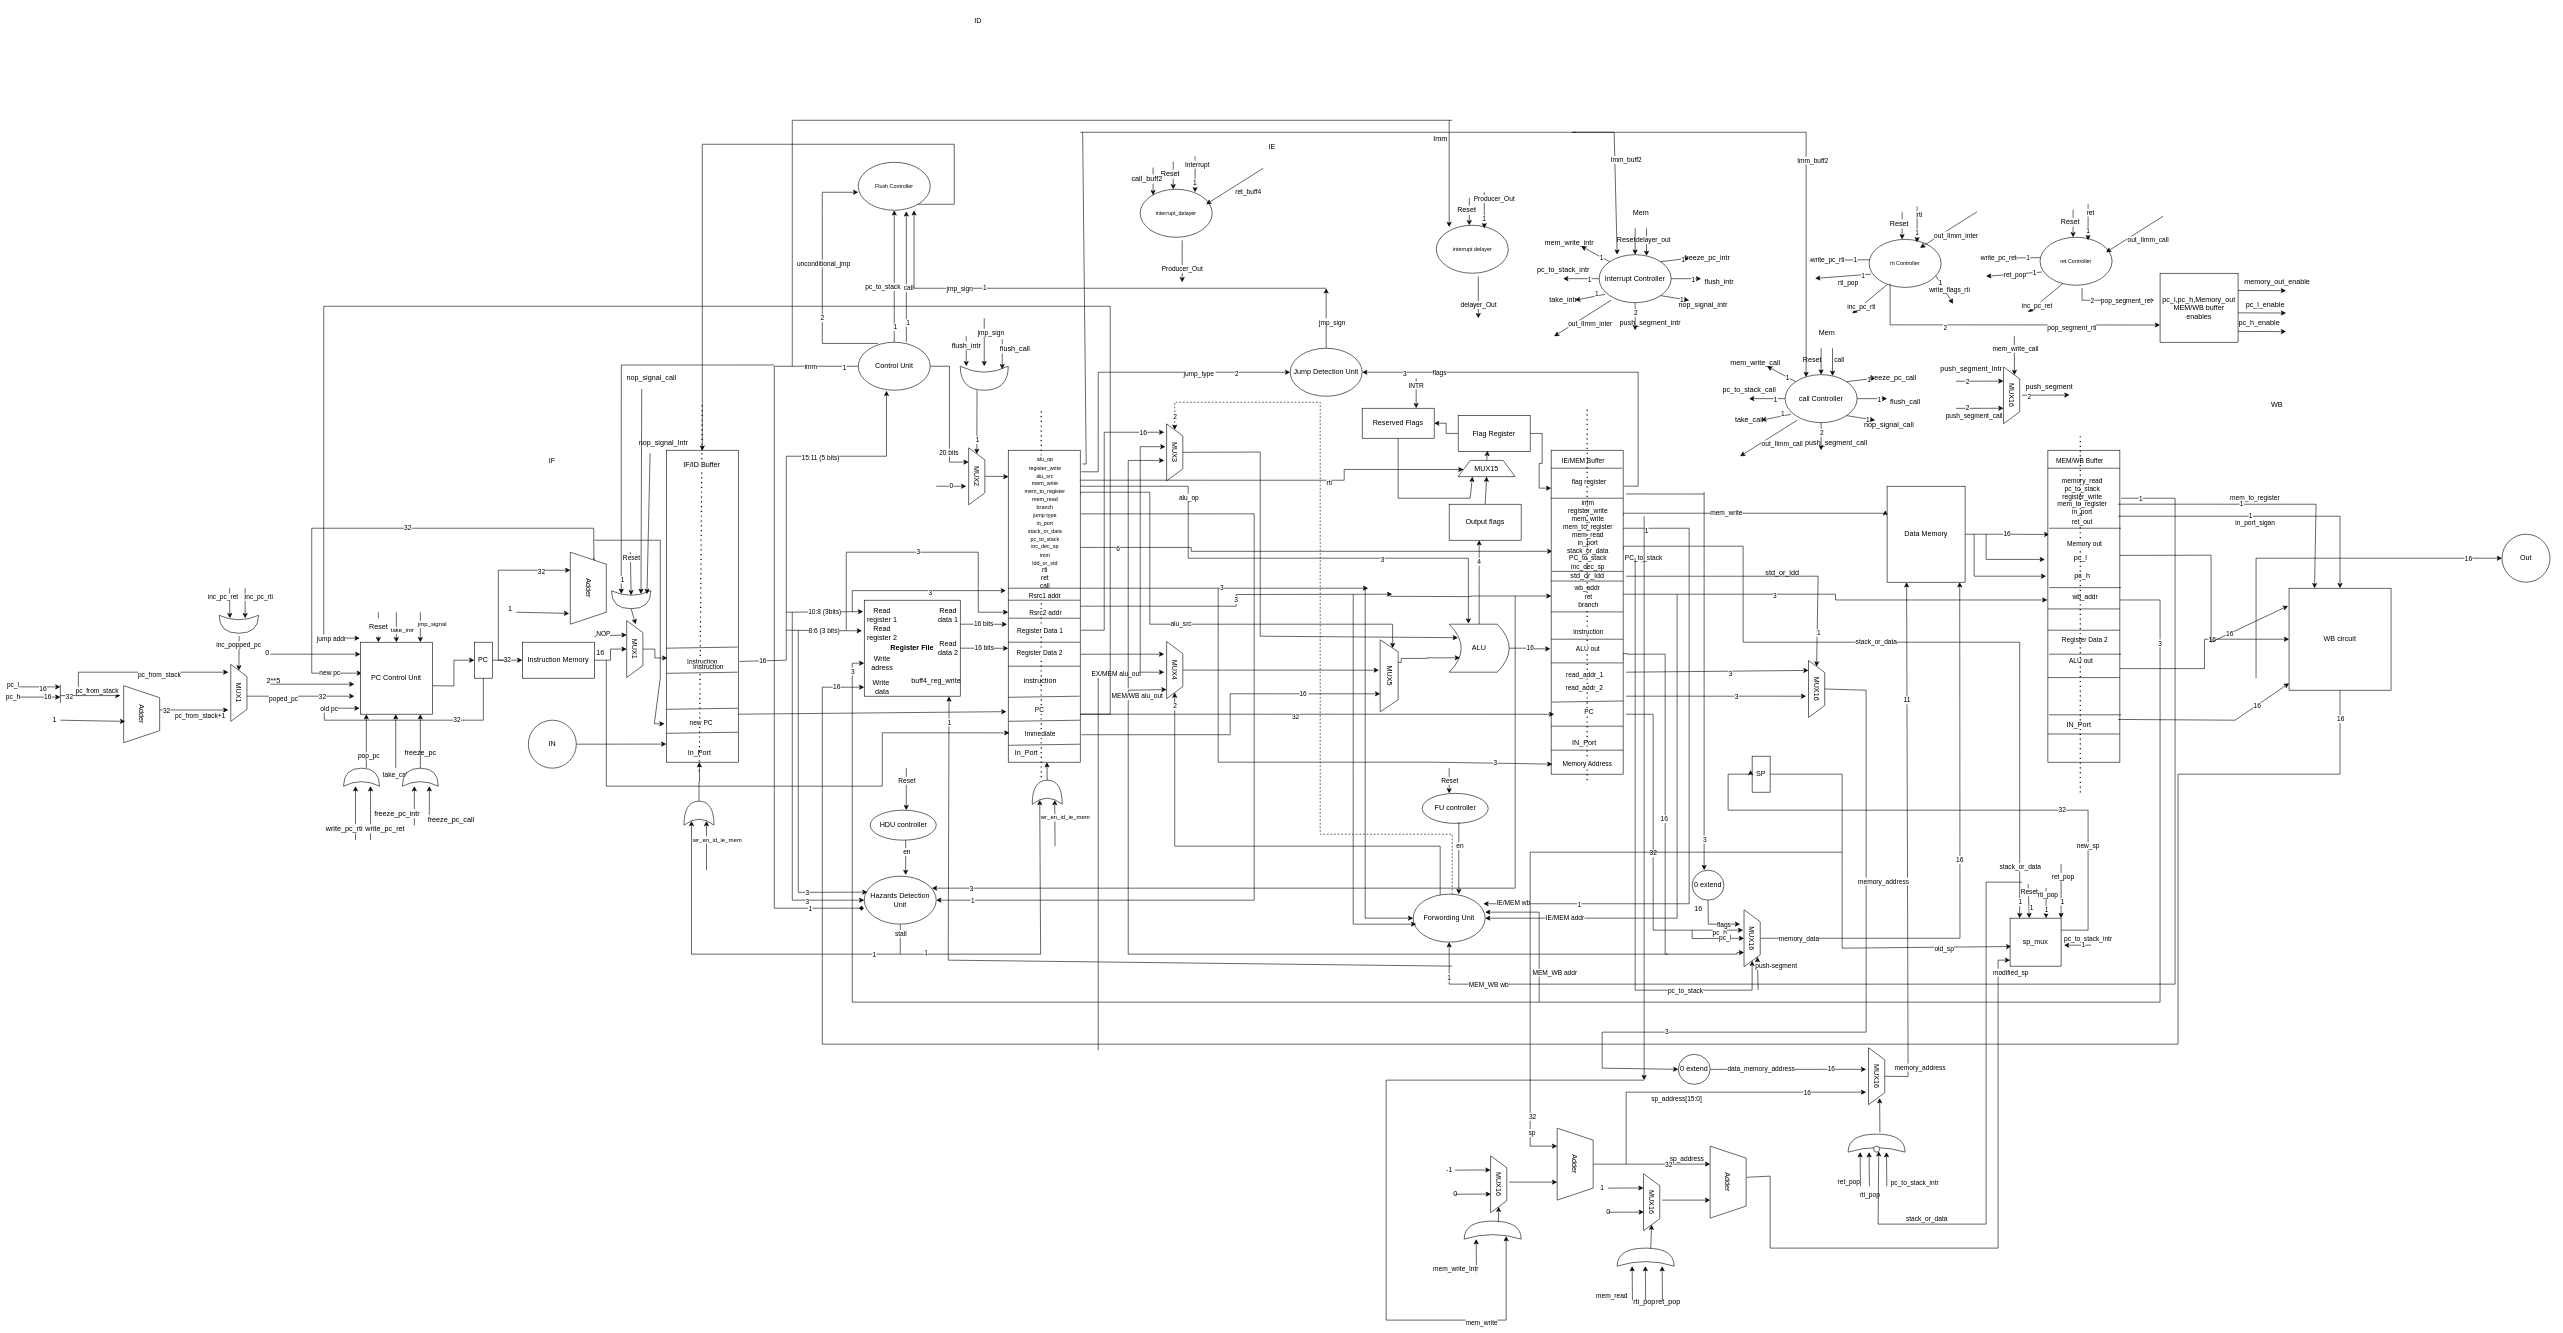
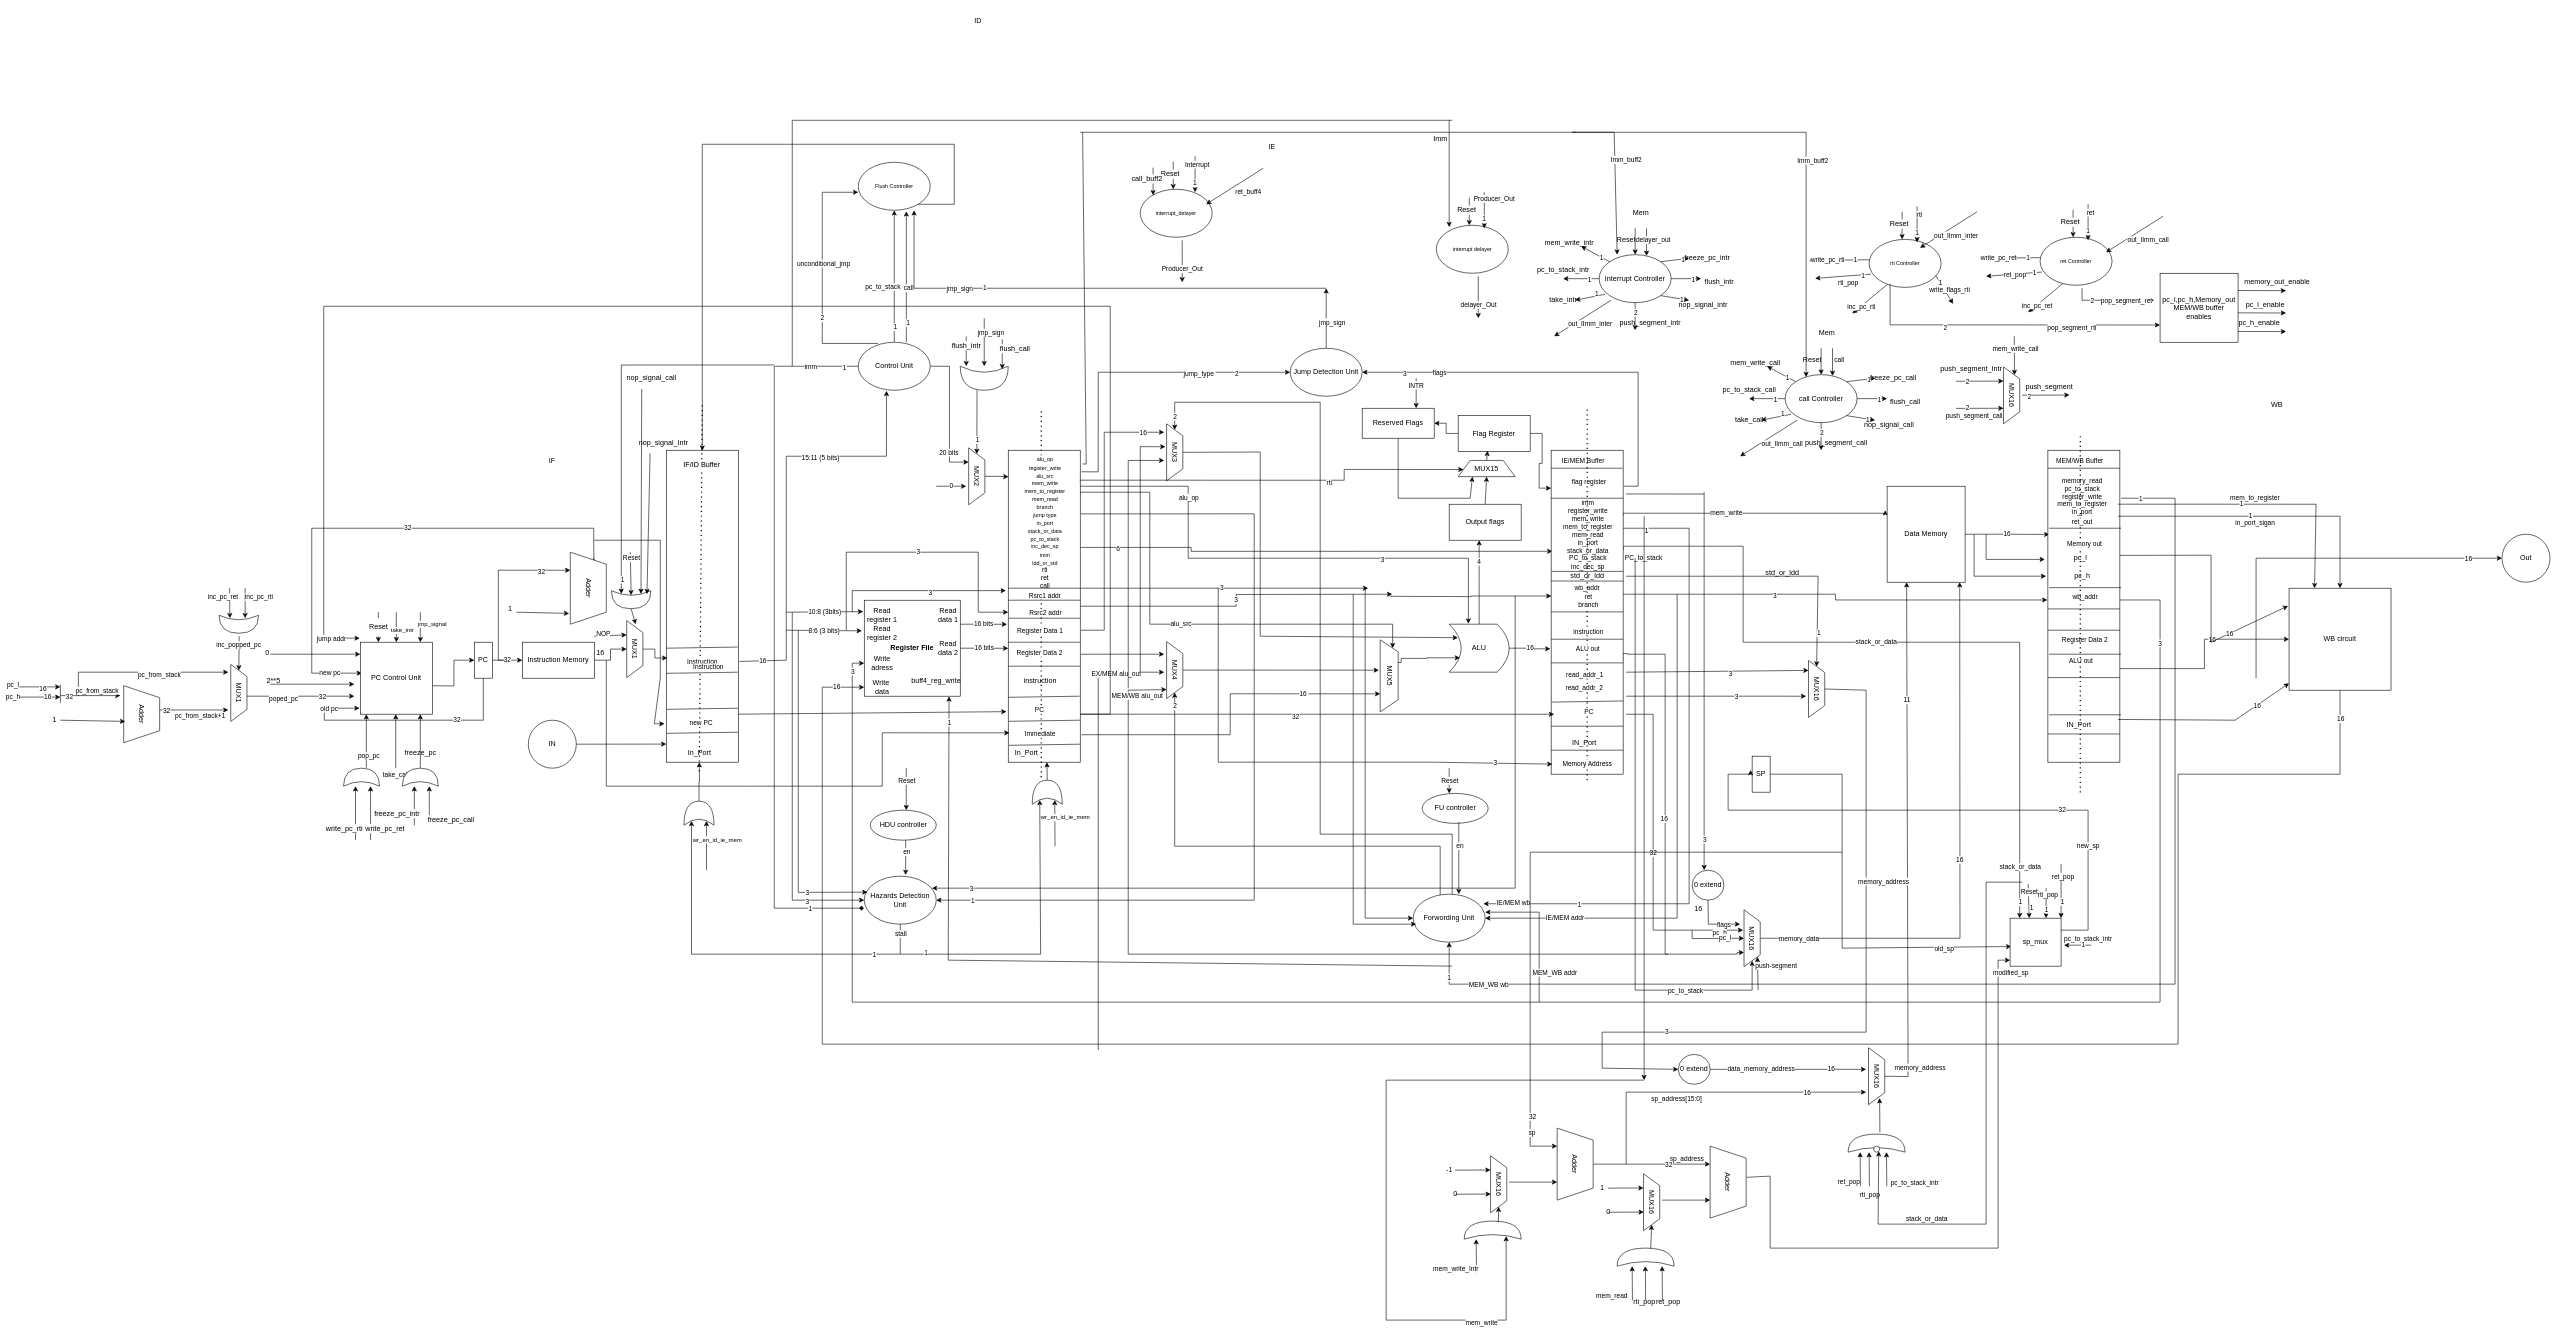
(1320, 630) -> (1320, 630)
